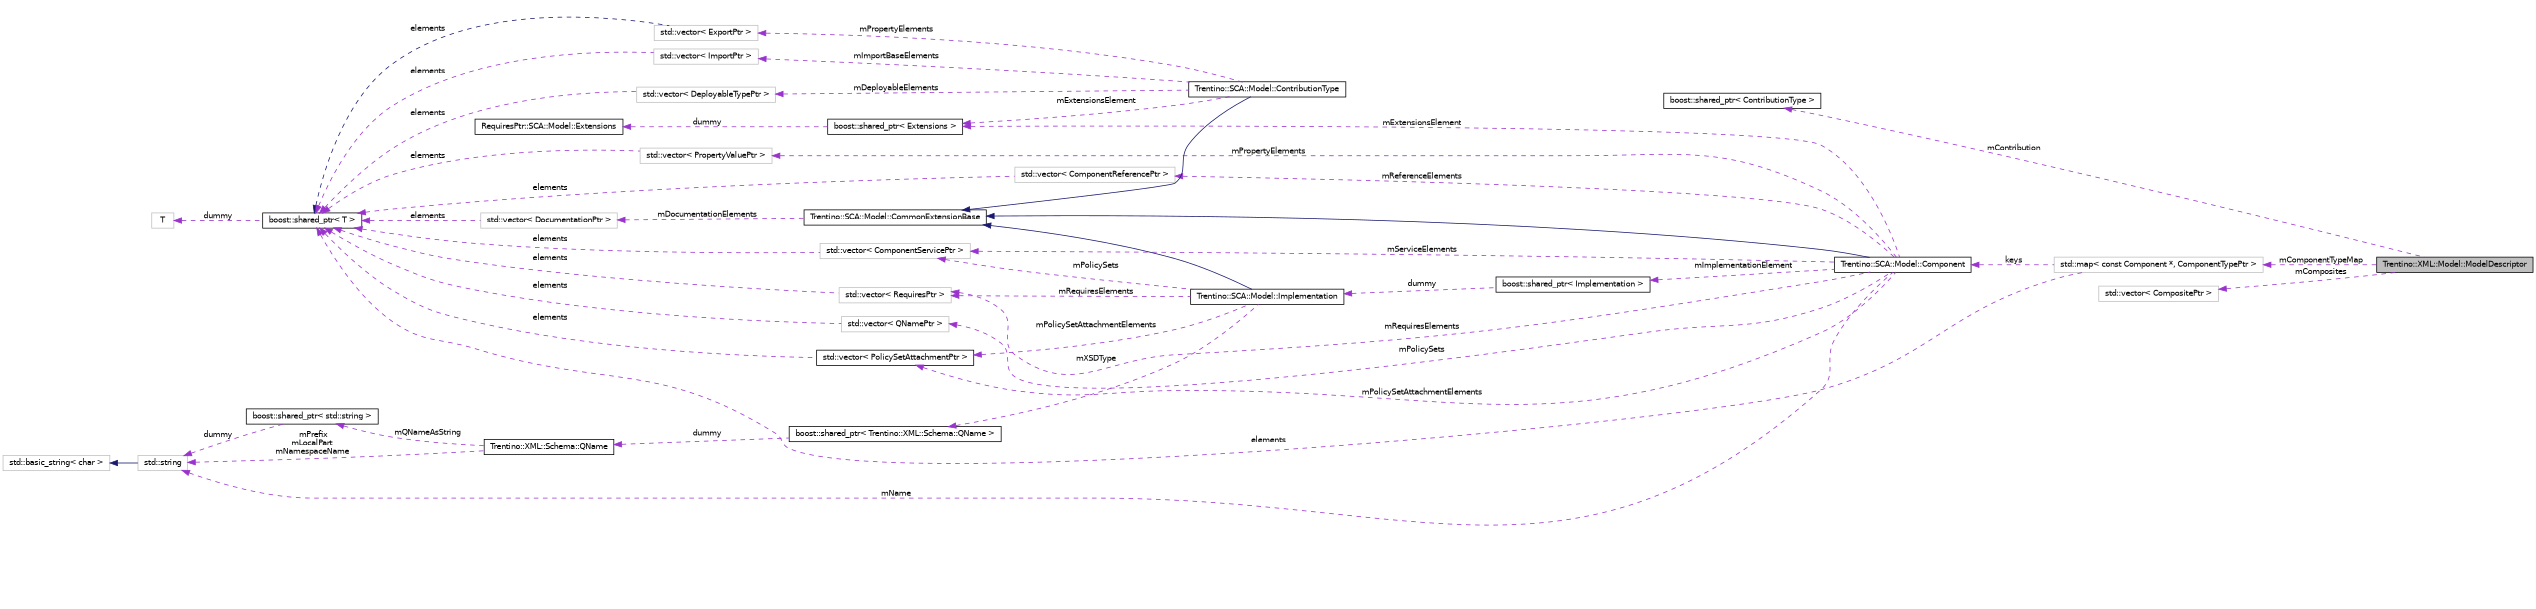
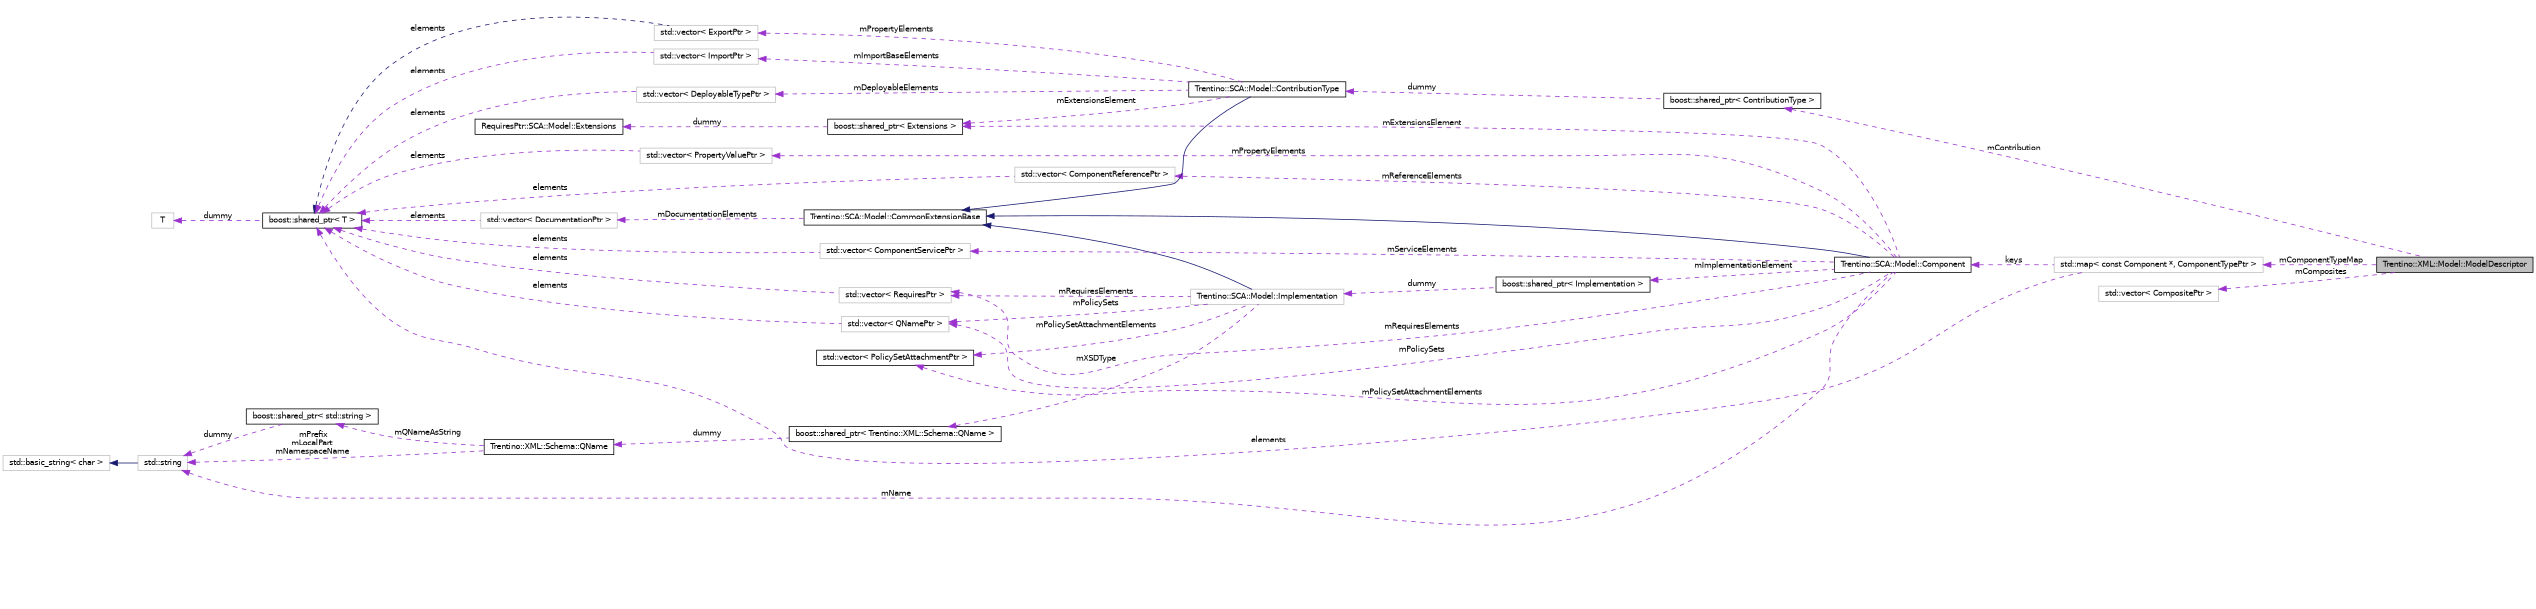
none -> (1509, 95)
(1069, 276) -> (1083, 314)
(1267, 297) -> (1267, 297)
(557, 337) -> none
